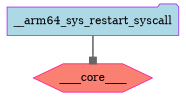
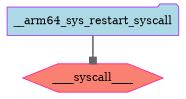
(93, 78) -> (93, 78)
